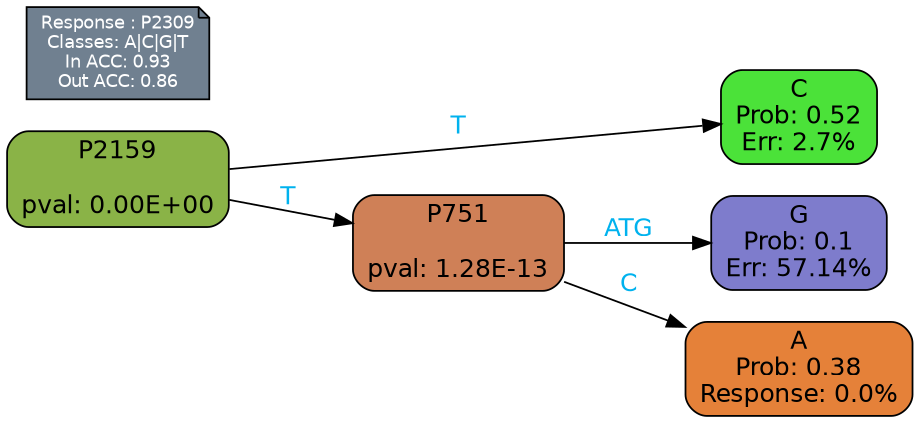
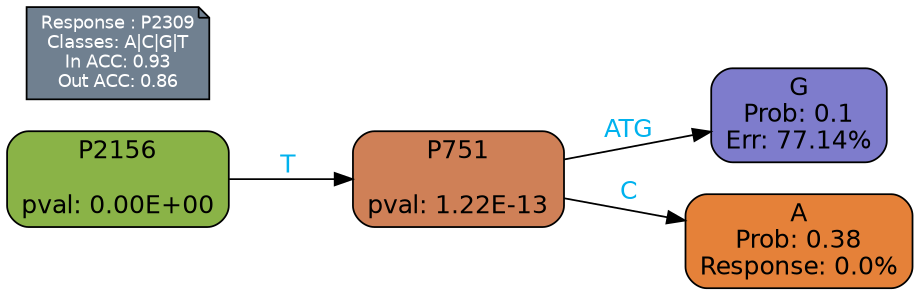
(799, 117) -> none
(118, 179) -> (118, 179)
(458, 243) -> (458, 179)
(799, 243) -> (799, 115)
